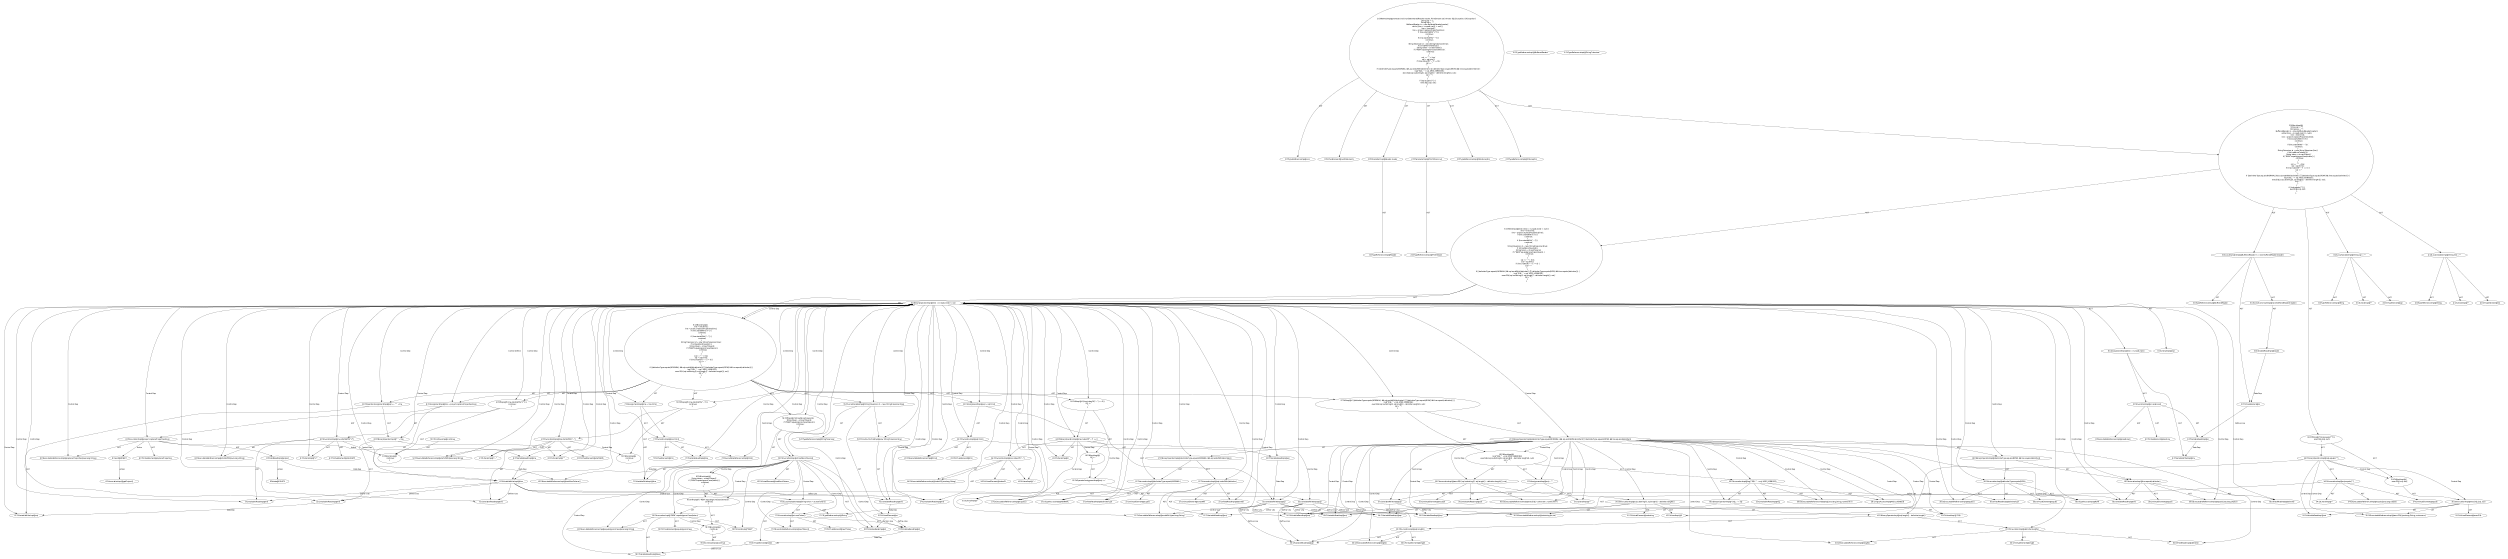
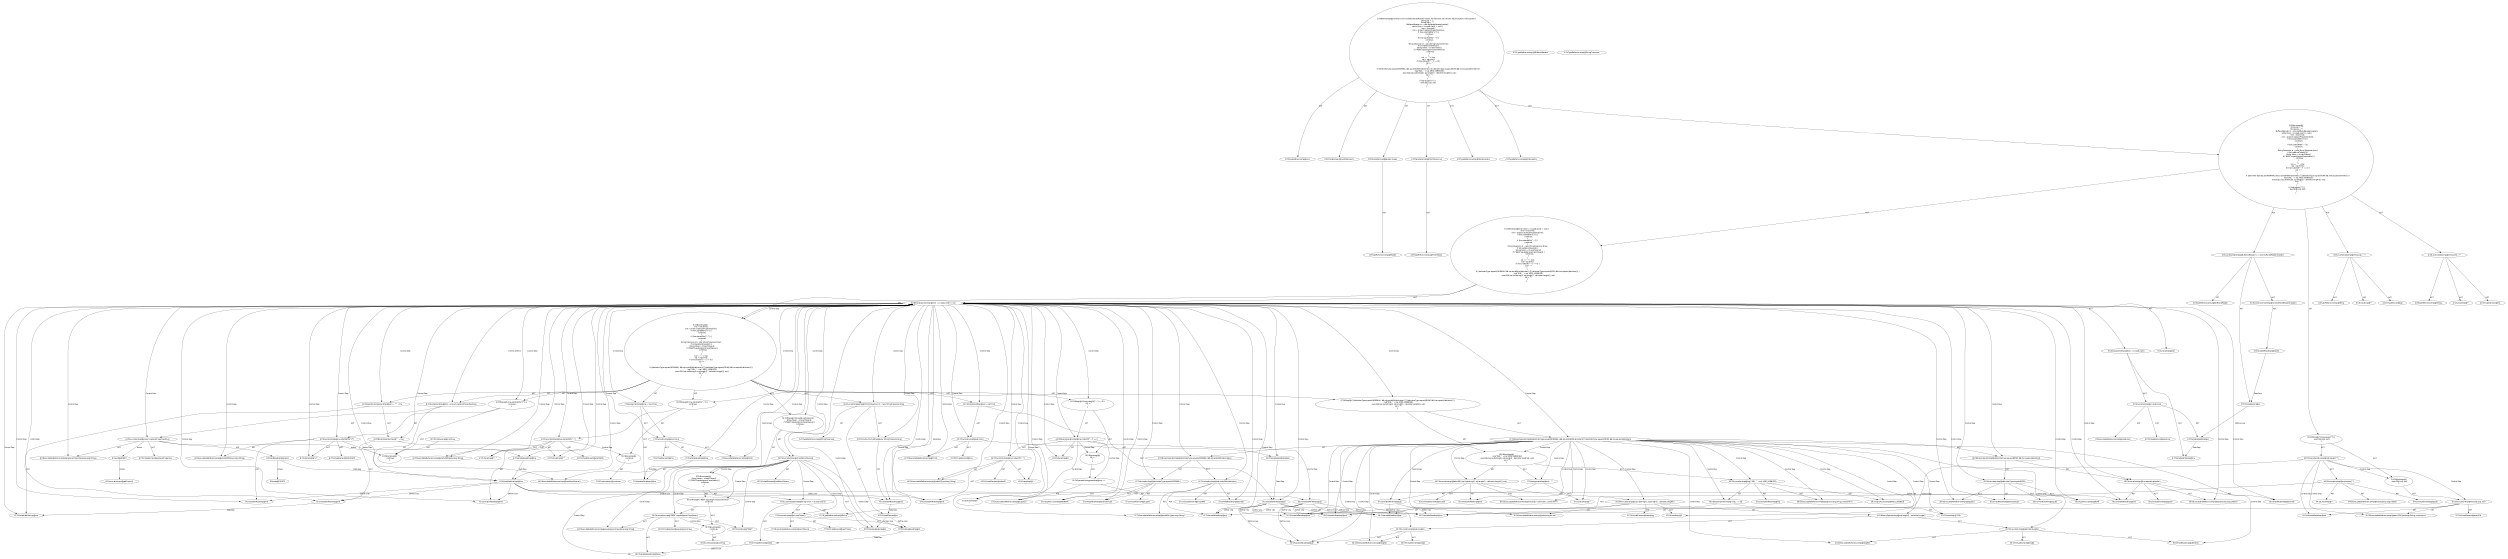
(937, 439) -> (937, 439)
none -> (608, 481)
(773, 493) -> none
(1220, 508) -> (1241, 507)
